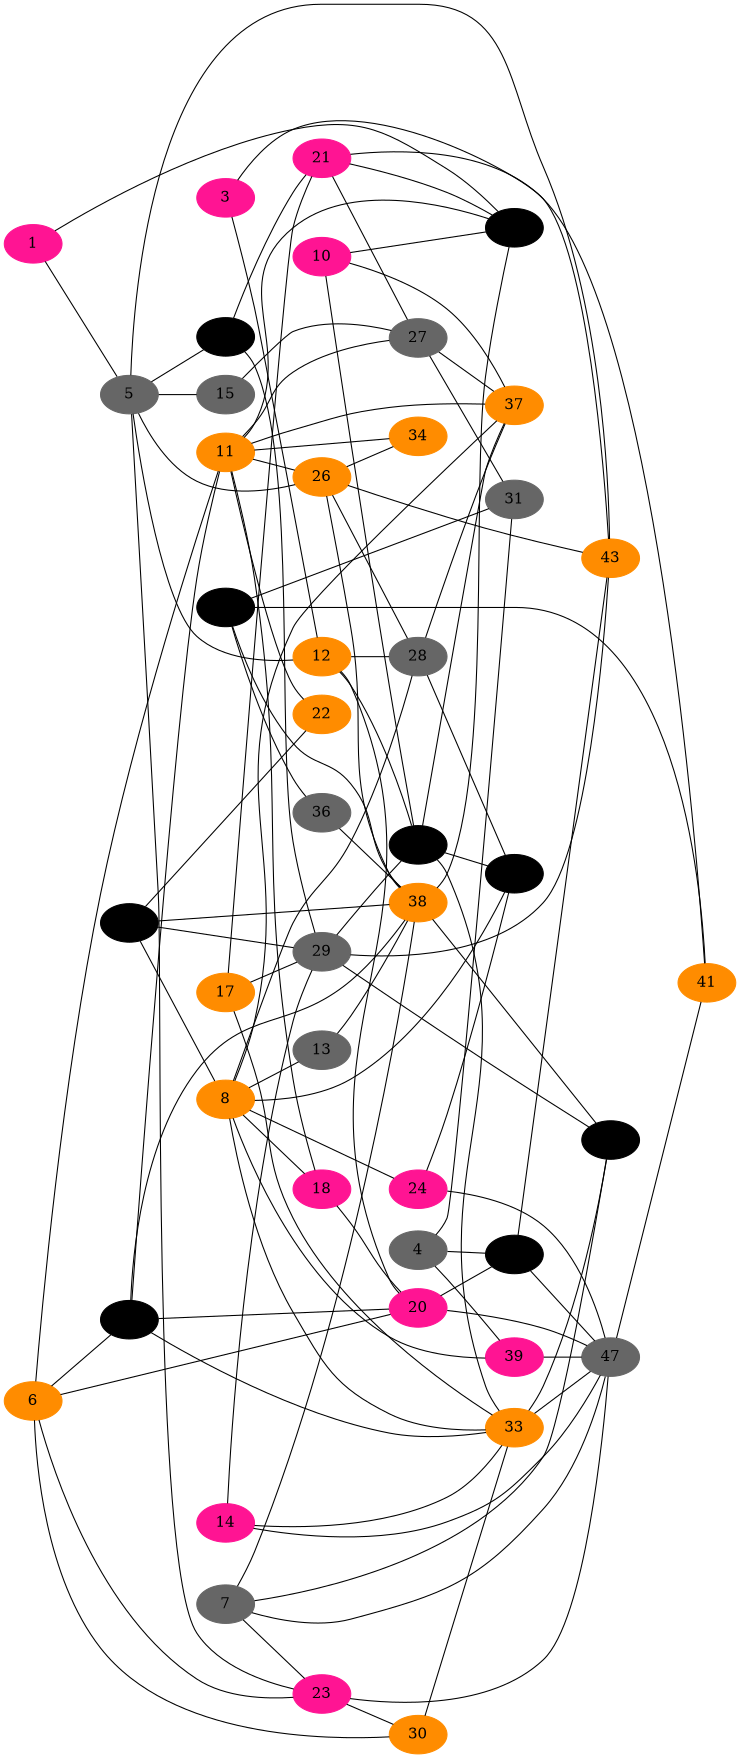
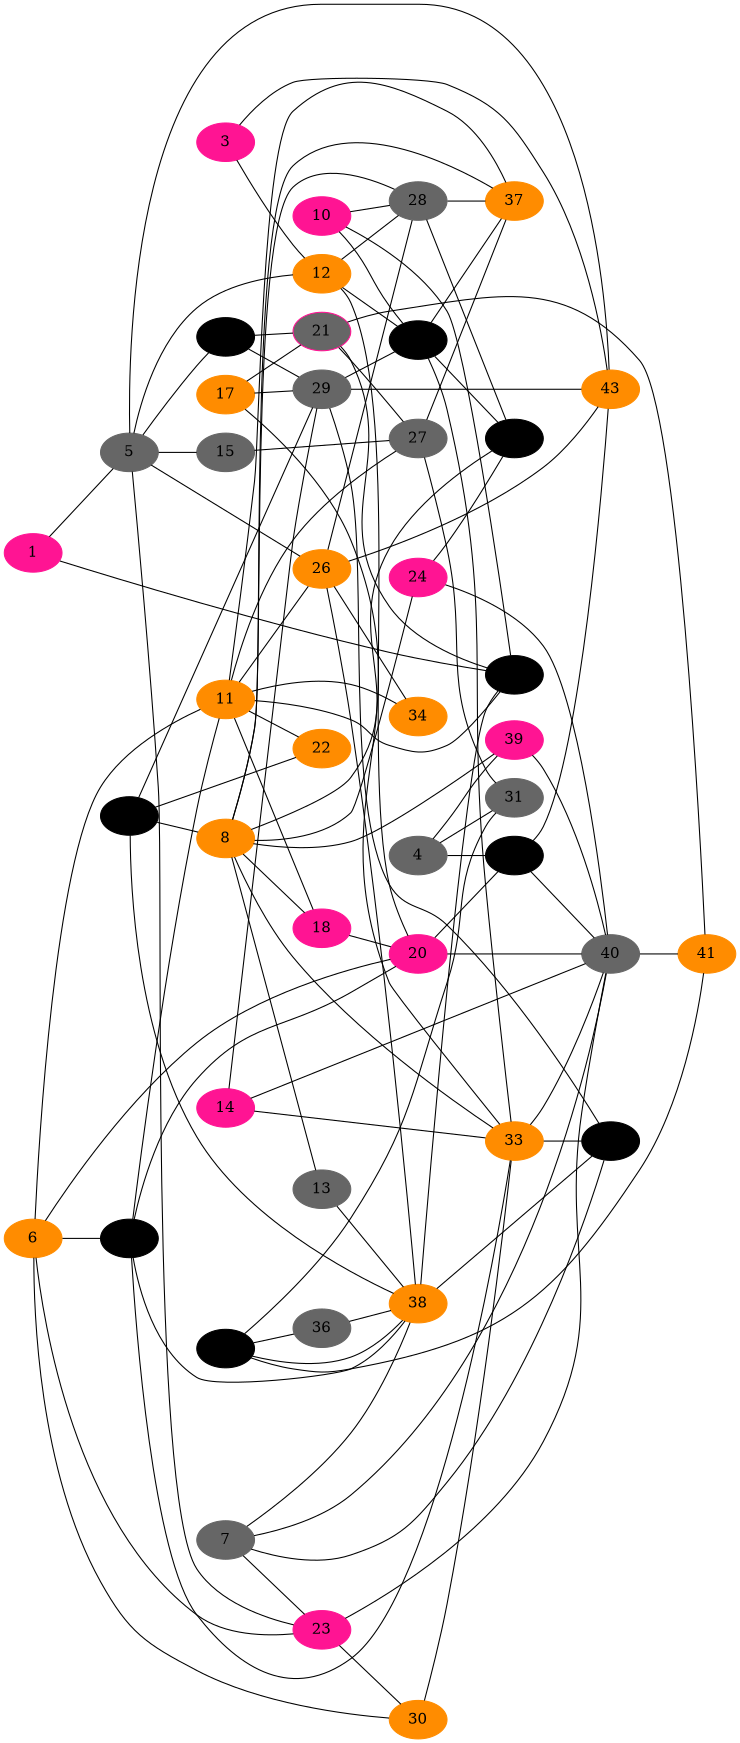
(322, 158) -> (322, 332)
(443, 306) -> (370, 209)
(611, 1357) -> (611, 954)
